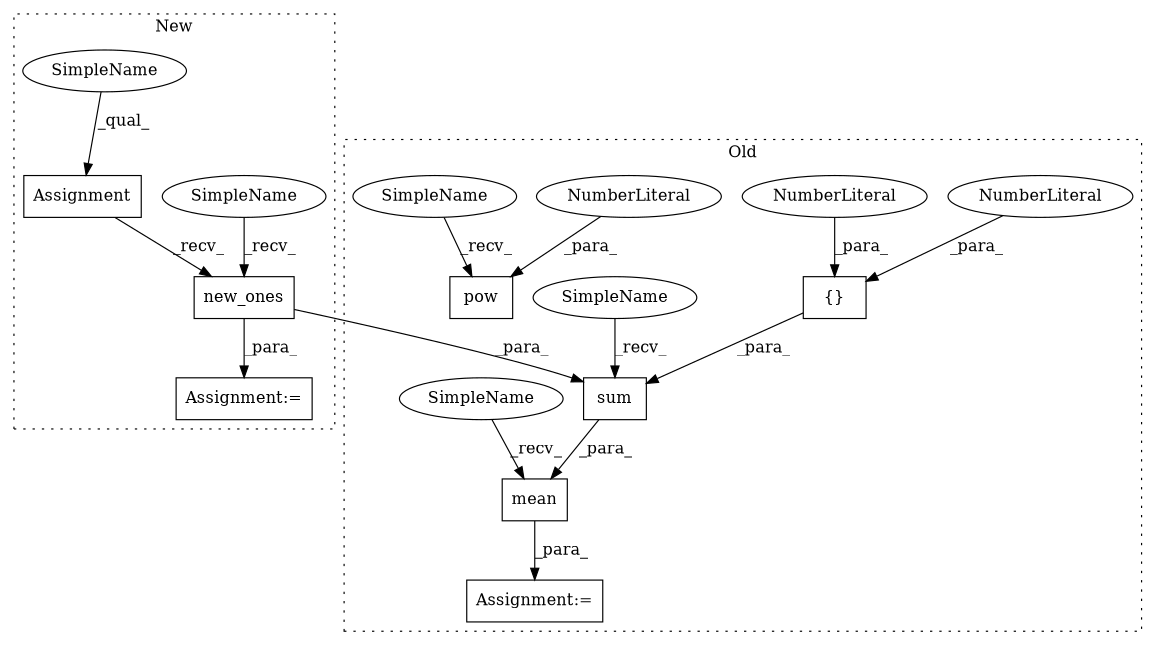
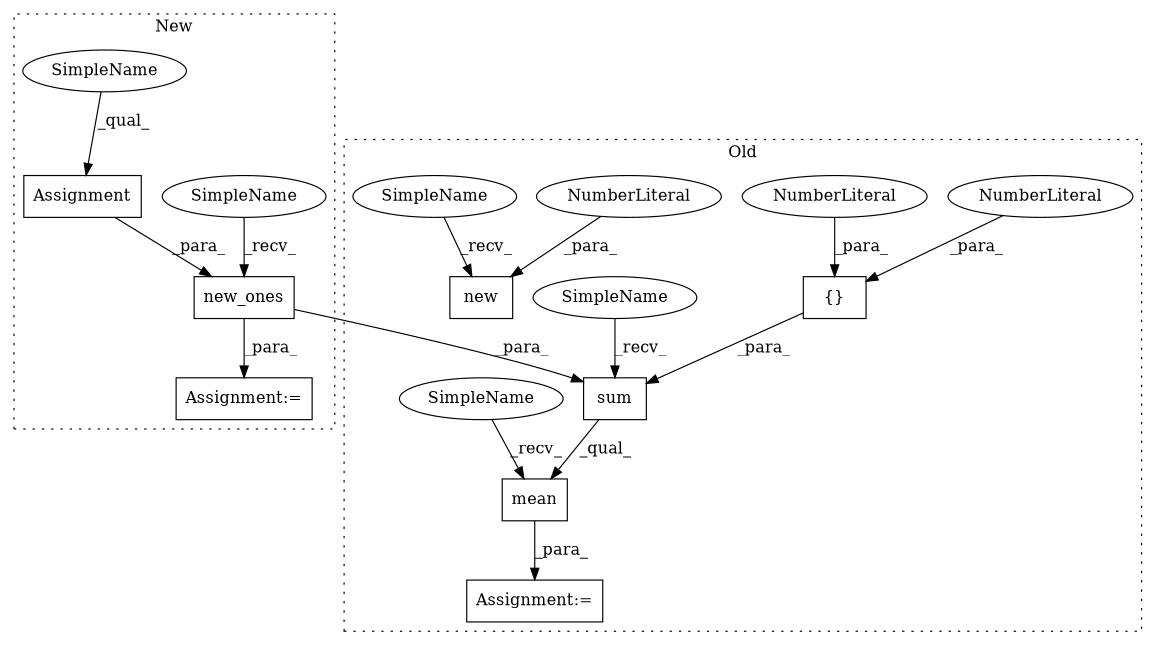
(199, 247) -> (199, 247)
(481, 298) -> (481, 298)
(606, 449) -> (606, 449)
